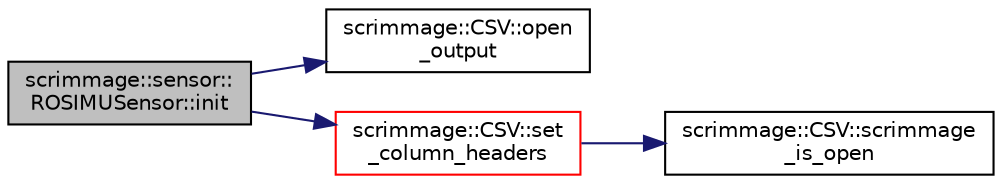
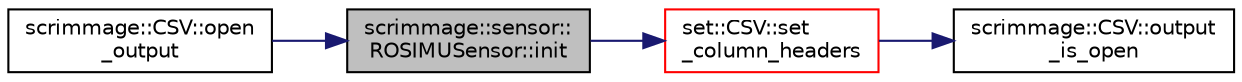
(278, 69) -> (299, 41)
(458, 143) -> (772, 41)
(829, 143) -> (1094, 41)
